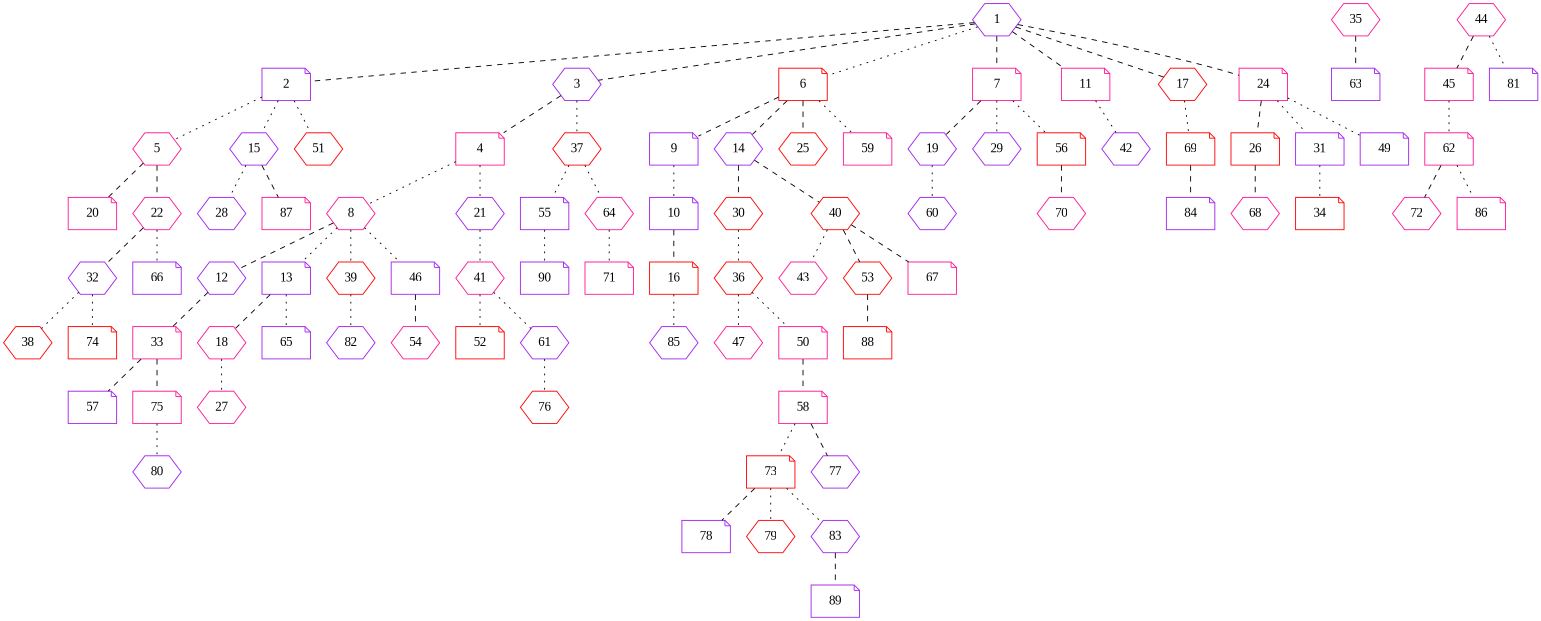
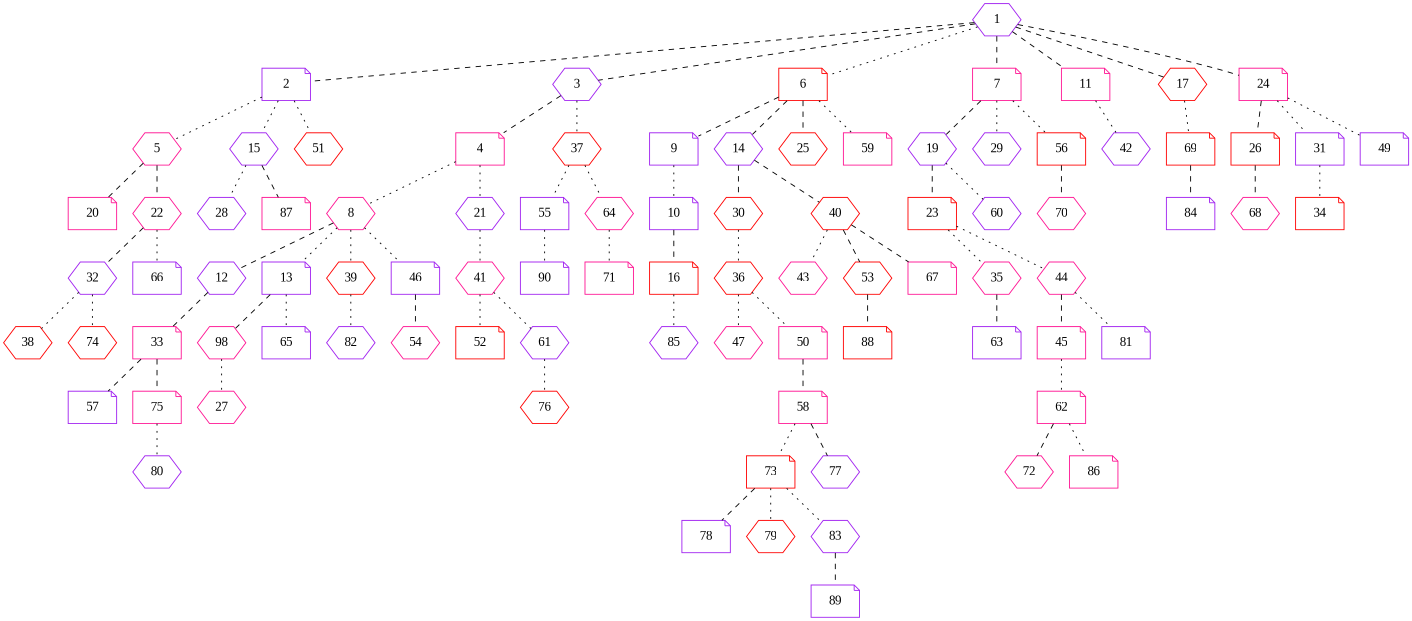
none -> (932, 214)
(92, 343) -> (92, 343)
(222, 343) -> (222, 343)
